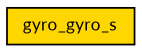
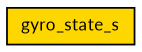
(71, 26) -> (71, 26)
